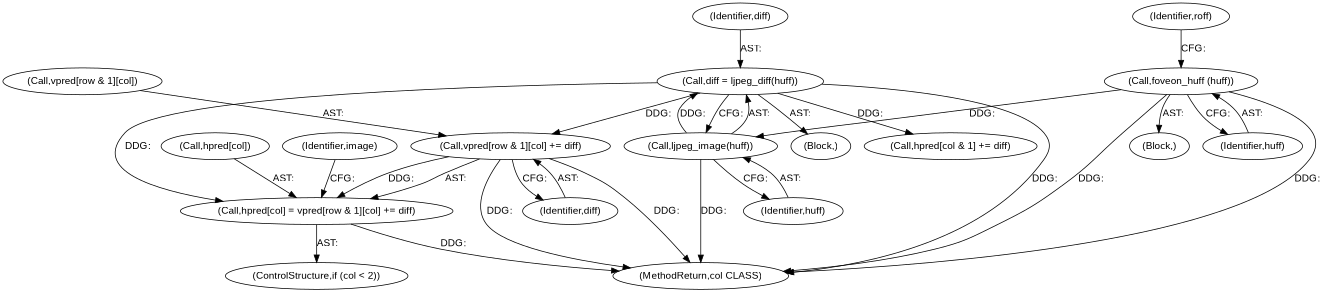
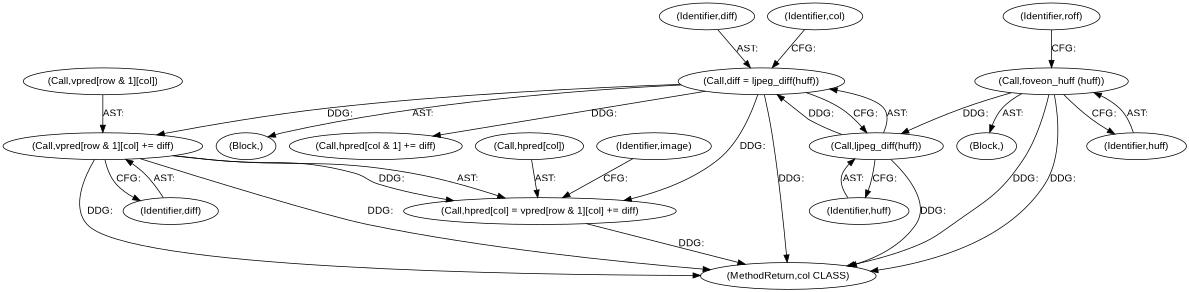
none -> (815, 16)
(701, 146) -> (876, 146)
(317, 276) -> none
